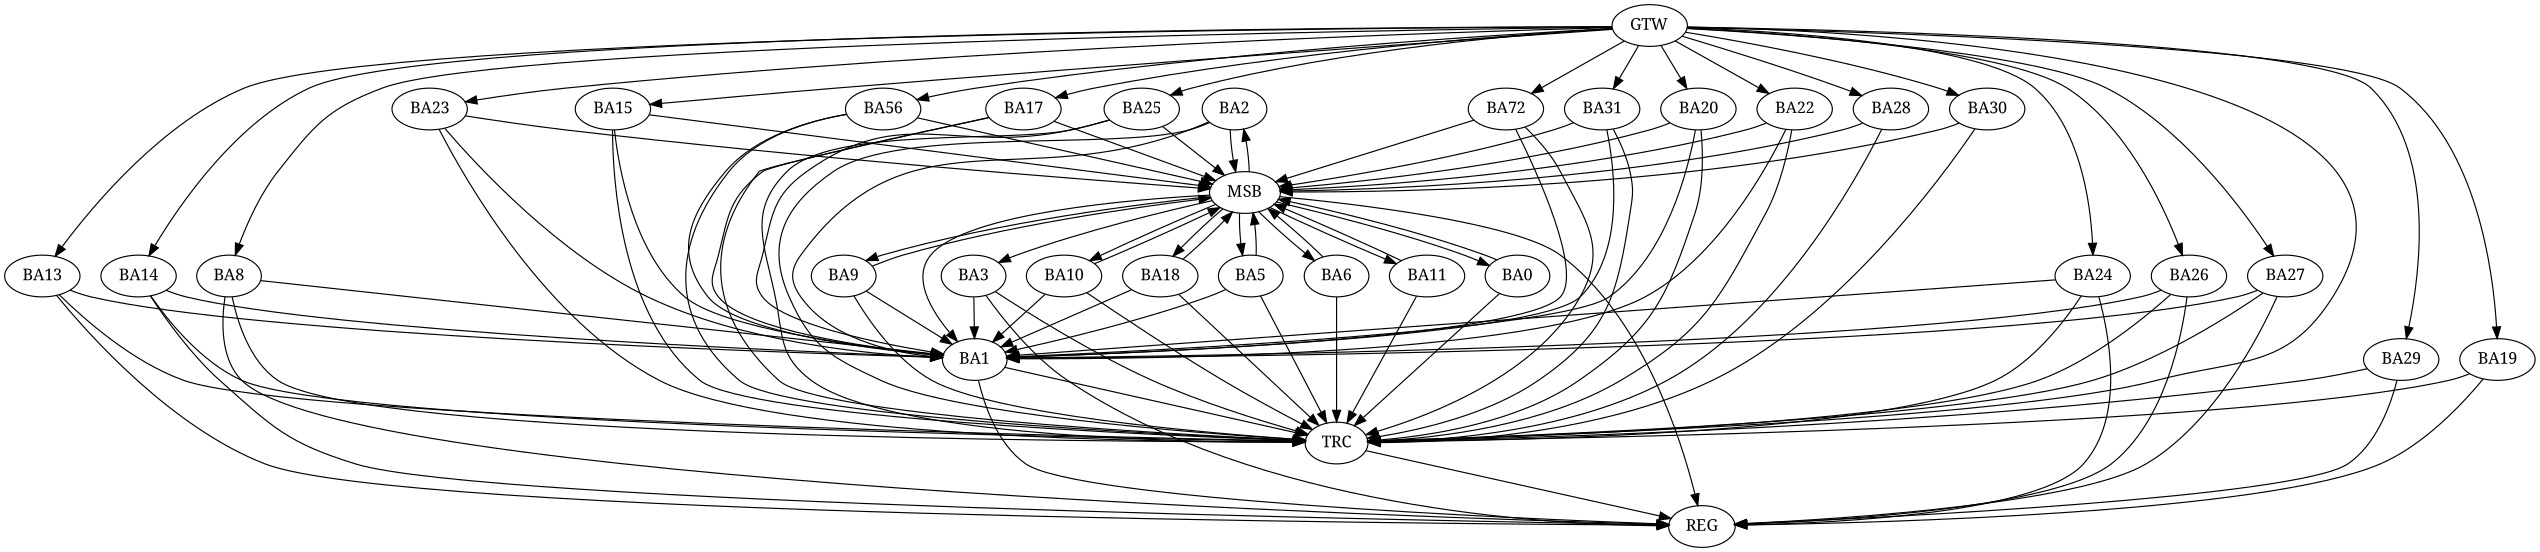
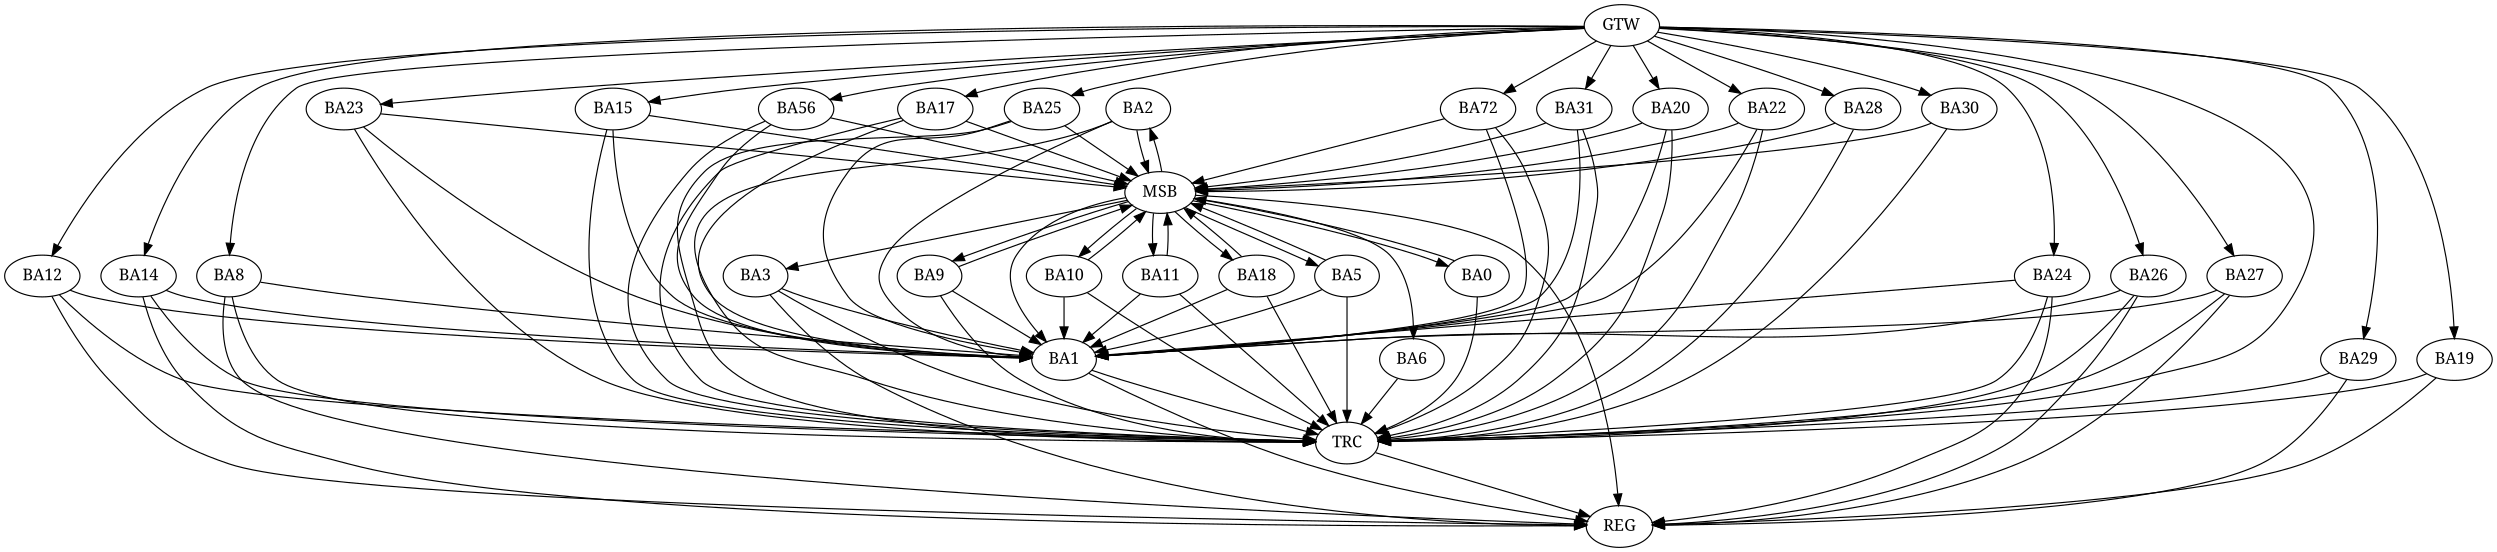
(1301, 236) -> none
(42, 276) -> (42, 276)
none -> (1111, 318)
